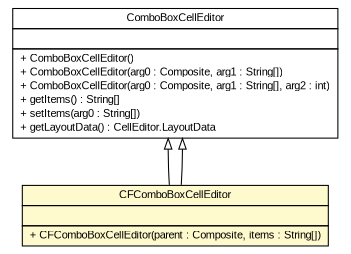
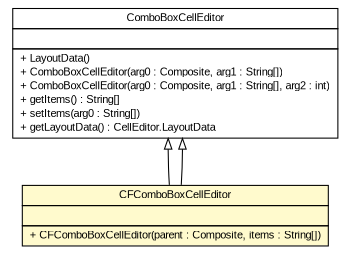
(77, 58) -> (55, 58)
